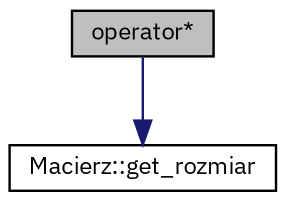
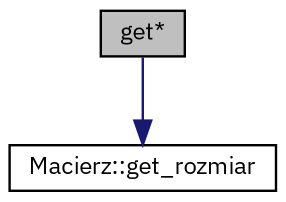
(143, 34) -> (143, 34)
